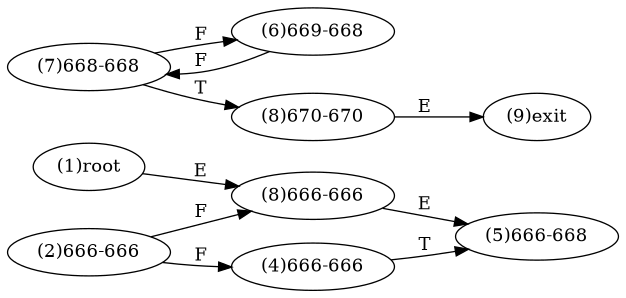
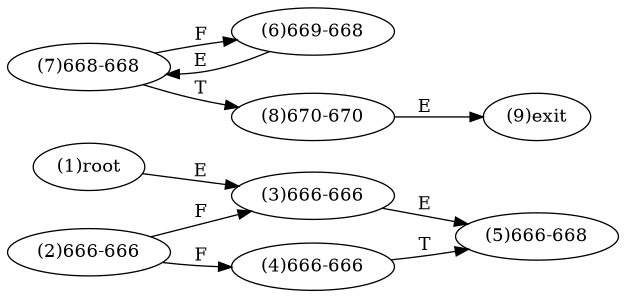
(201, 61) -> (201, 61)
(313, 196) -> (313, 196)
